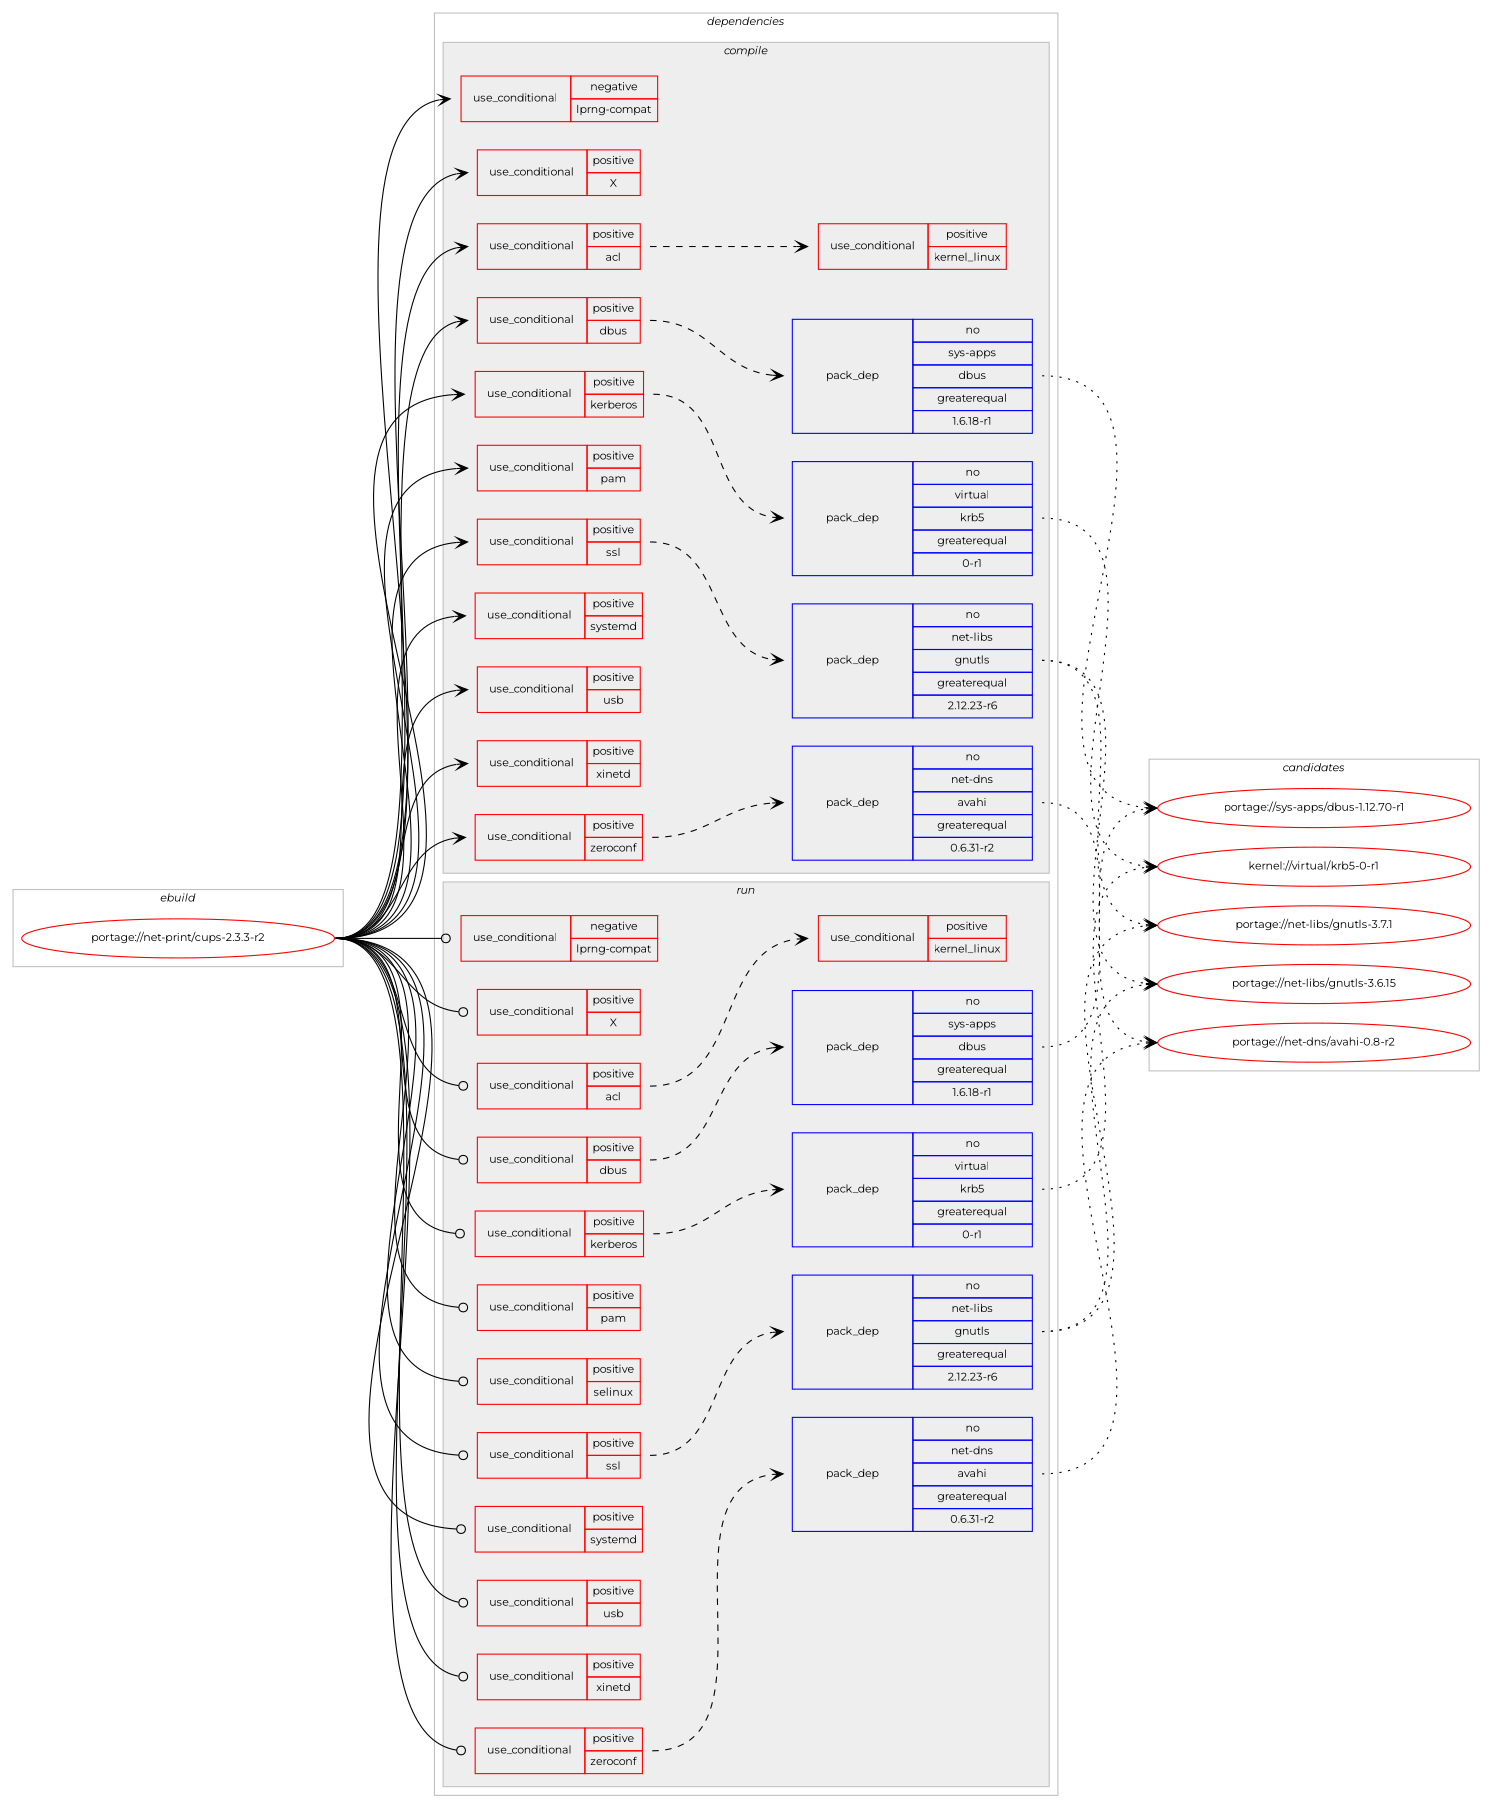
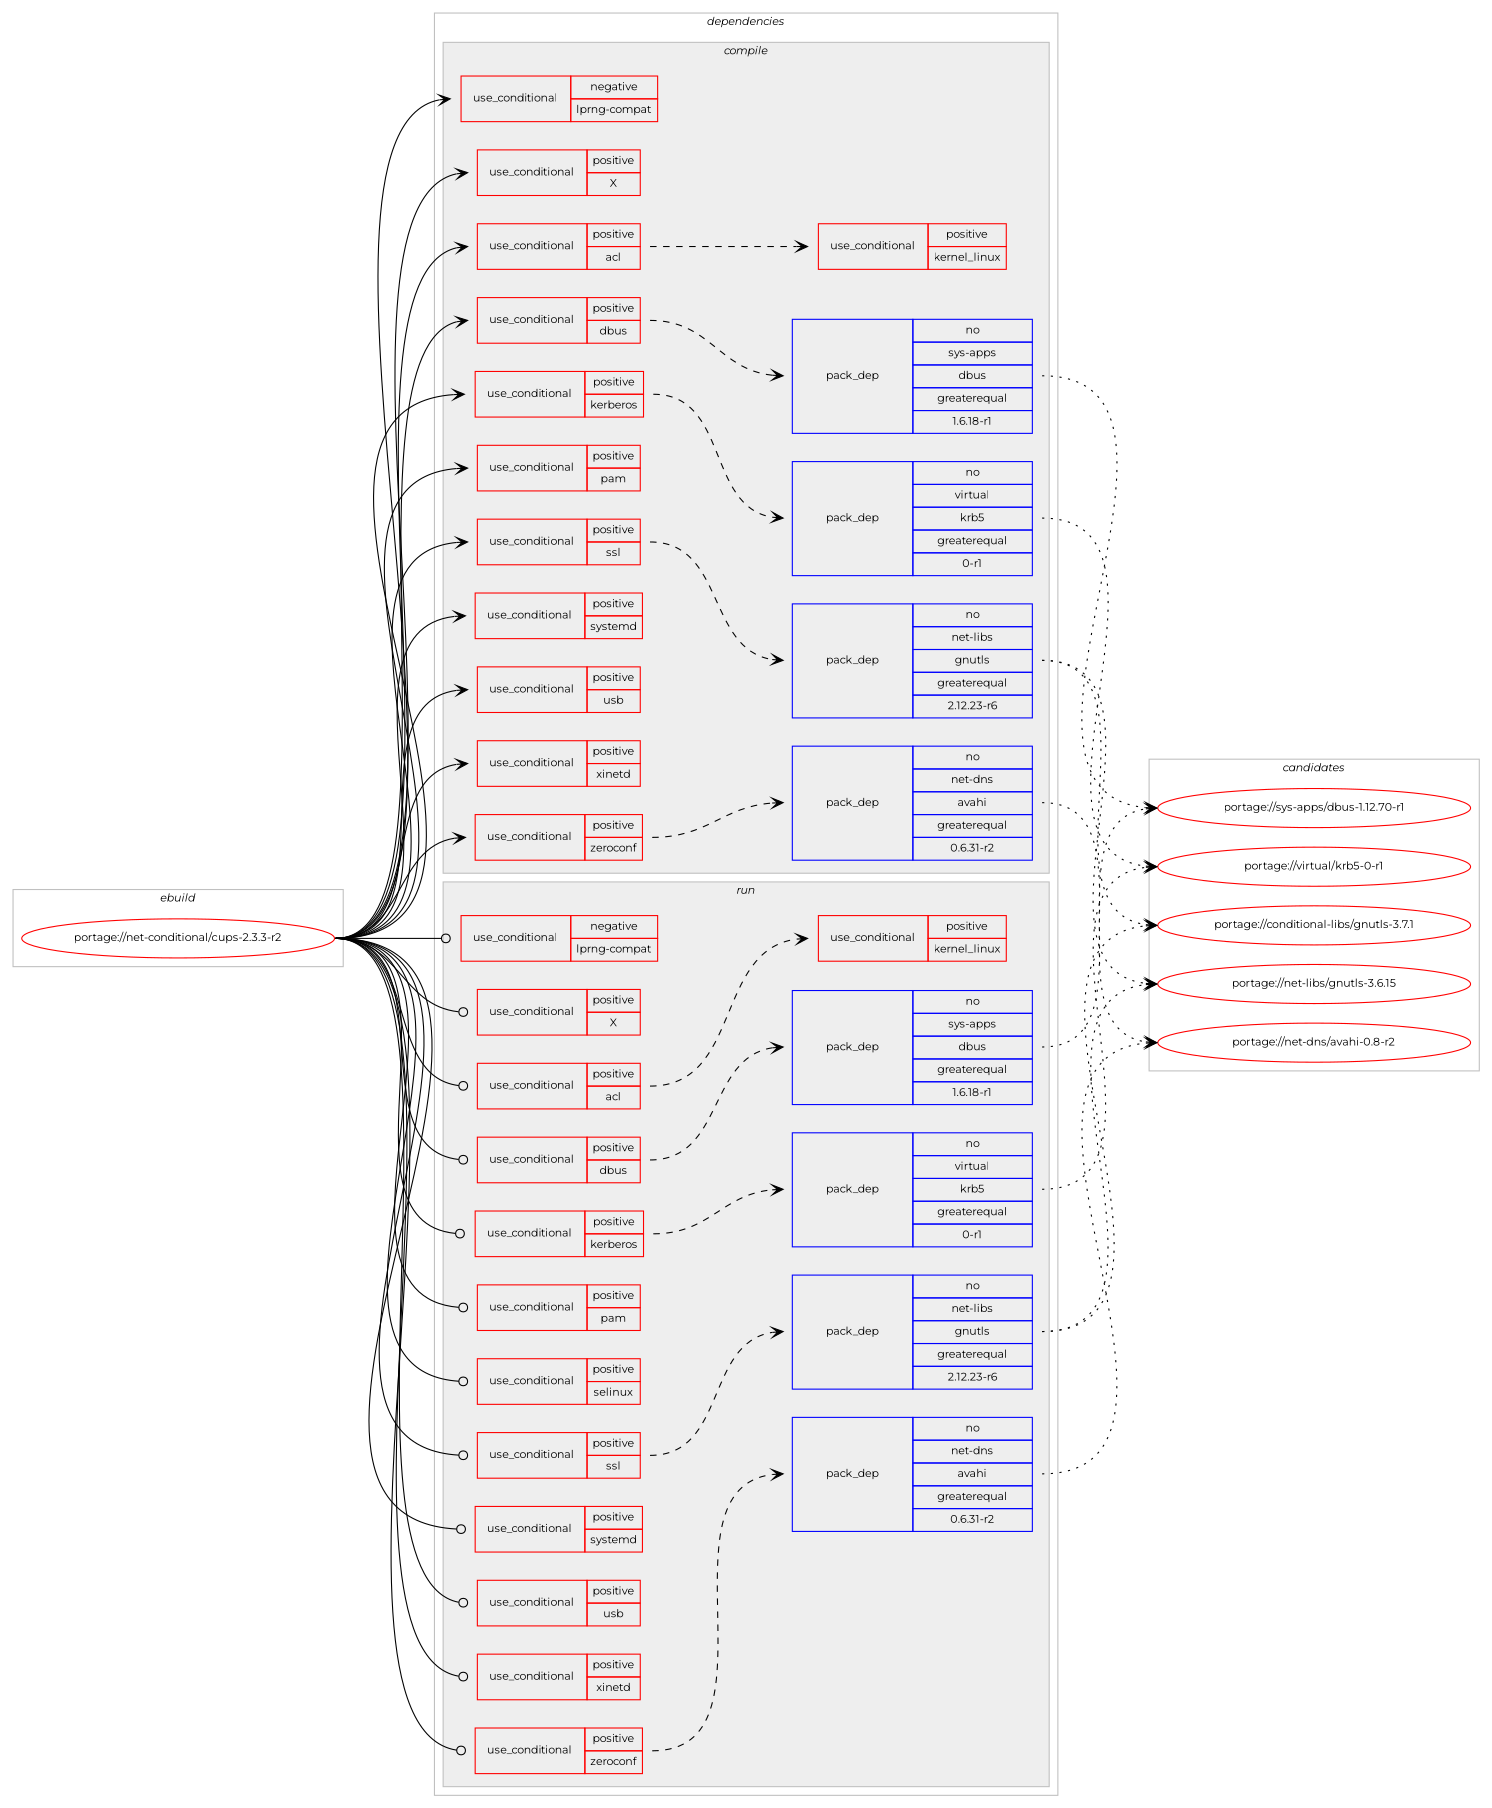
(1314, 867) -> (1314, 867)
(1314, 925) -> (1314, 925)
(178, 938) -> (178, 938)
